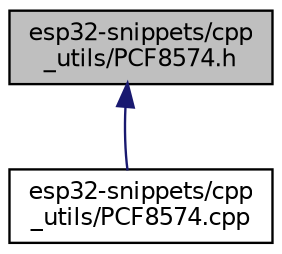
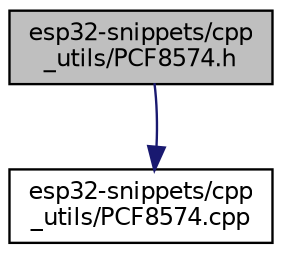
(125, 139) -> (157, 115)
